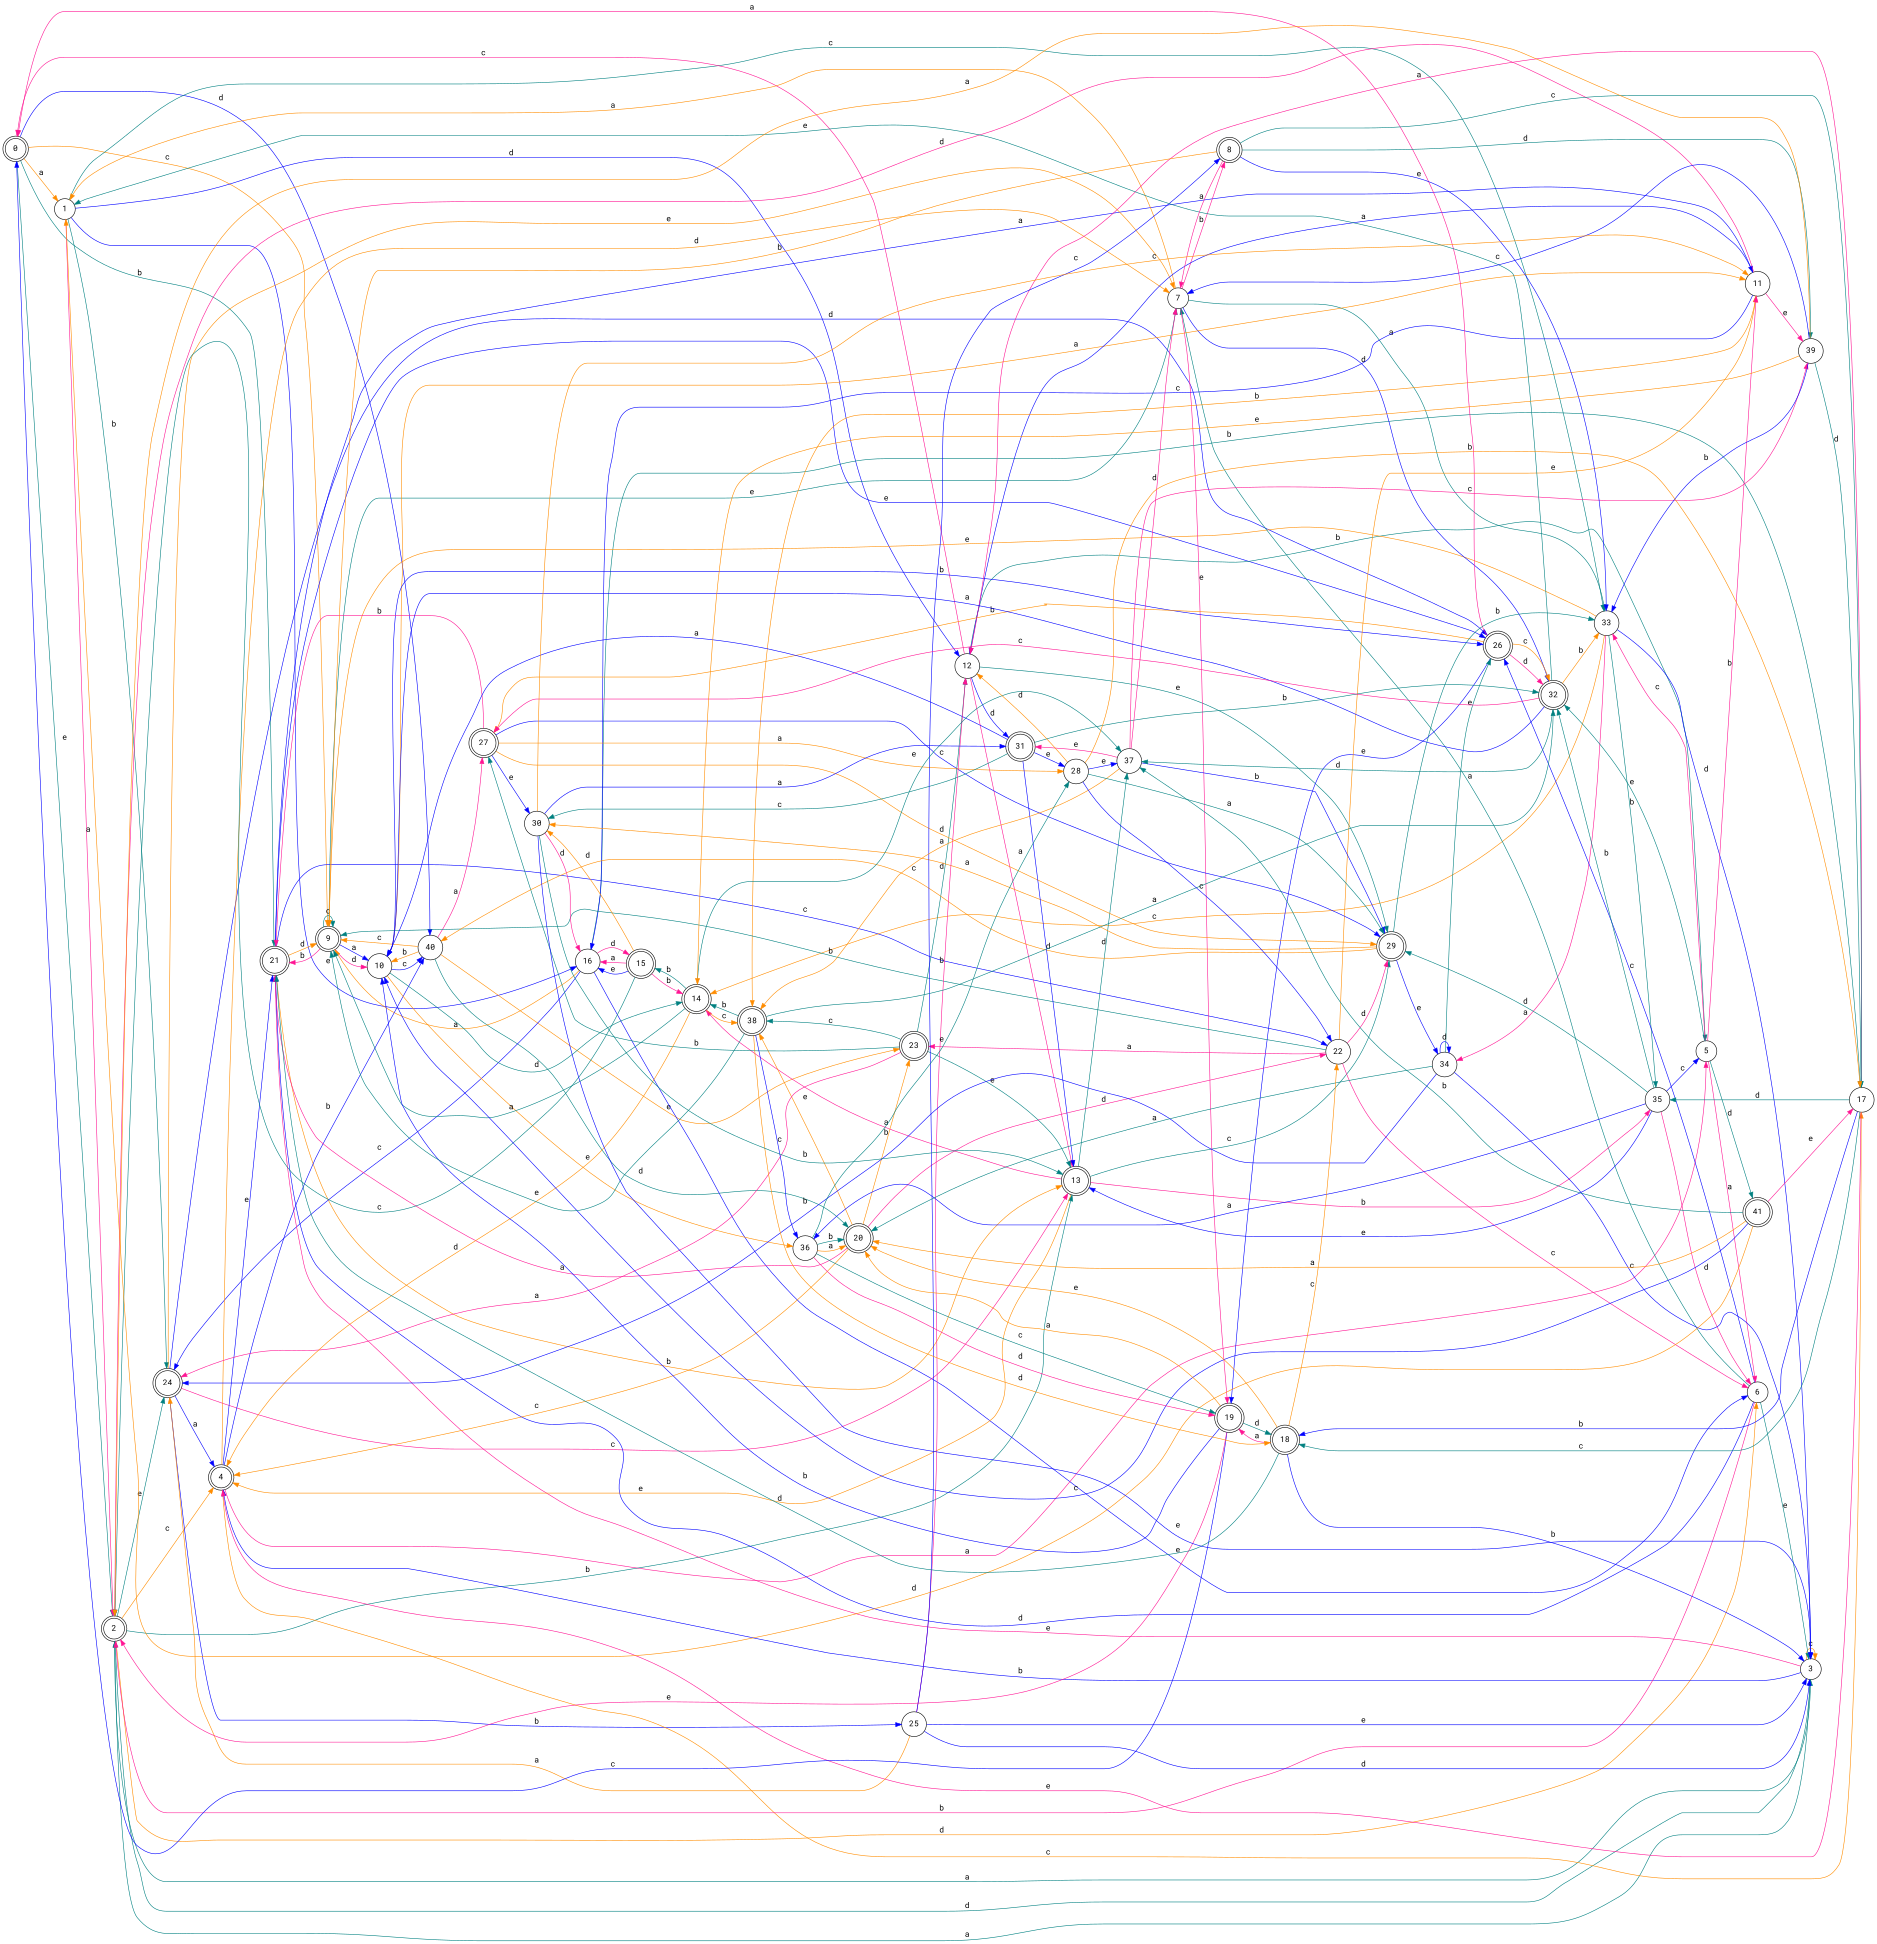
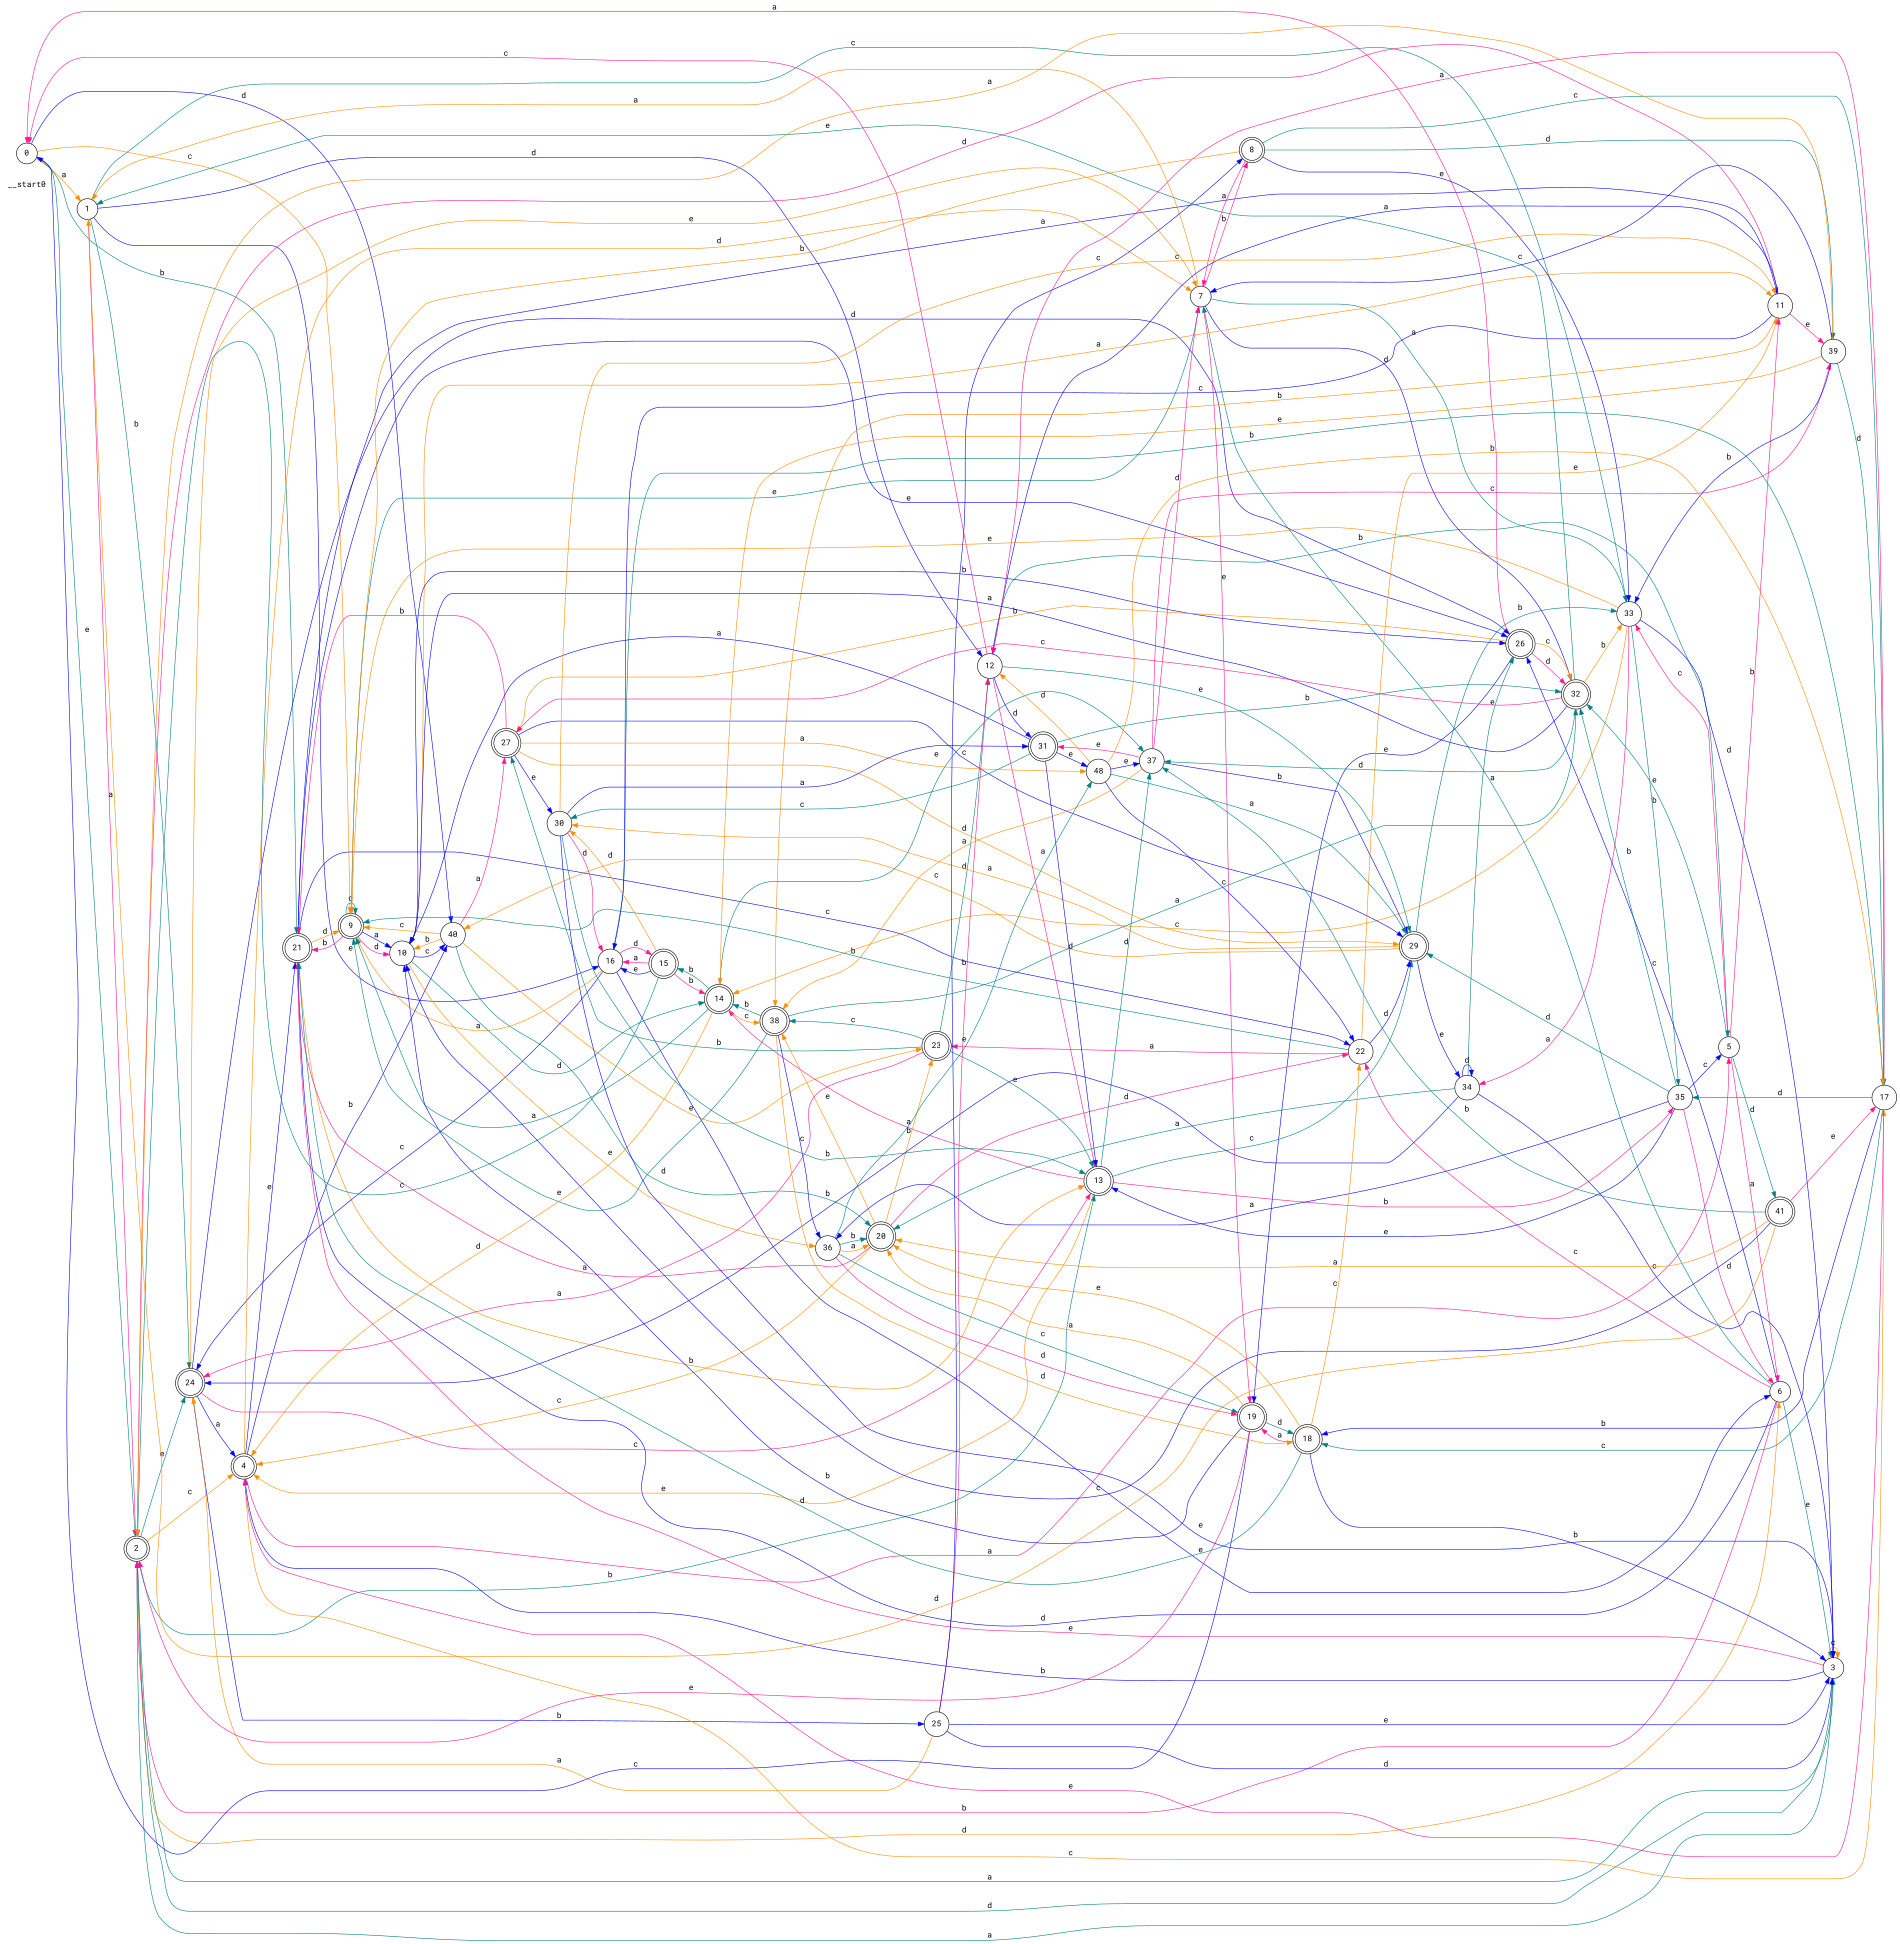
(16, 149) -> (27, 153)
none -> (27, 185)
(1076, 771) -> (1099, 771)
(1372, 1007) -> (1394, 1007)
(1523, 1245) -> (1550, 1248)
